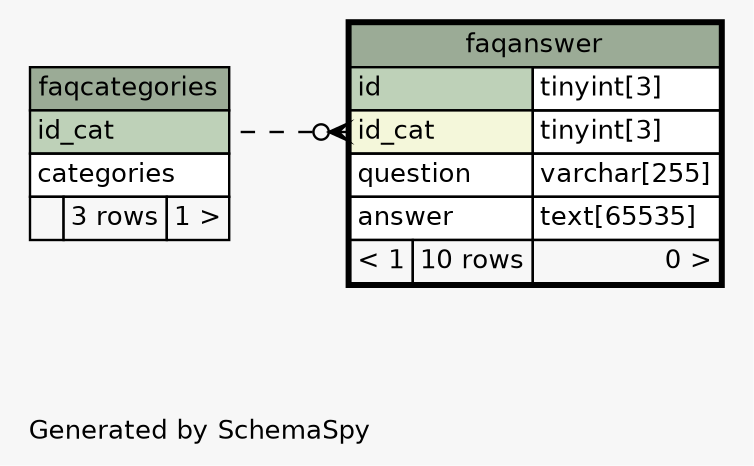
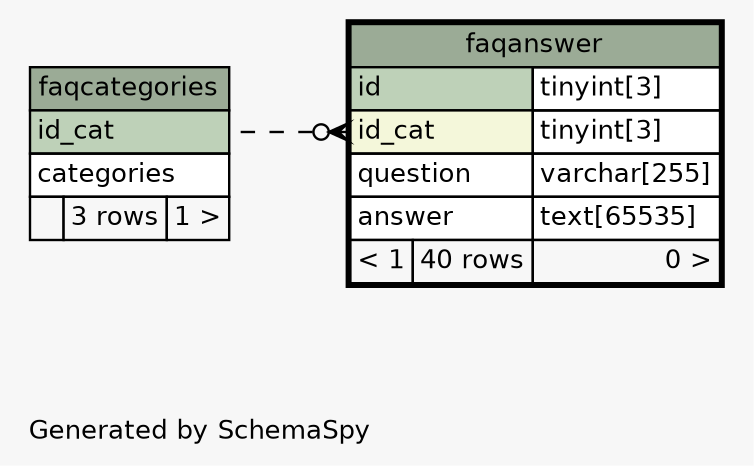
(473, 260) -> (473, 260)
